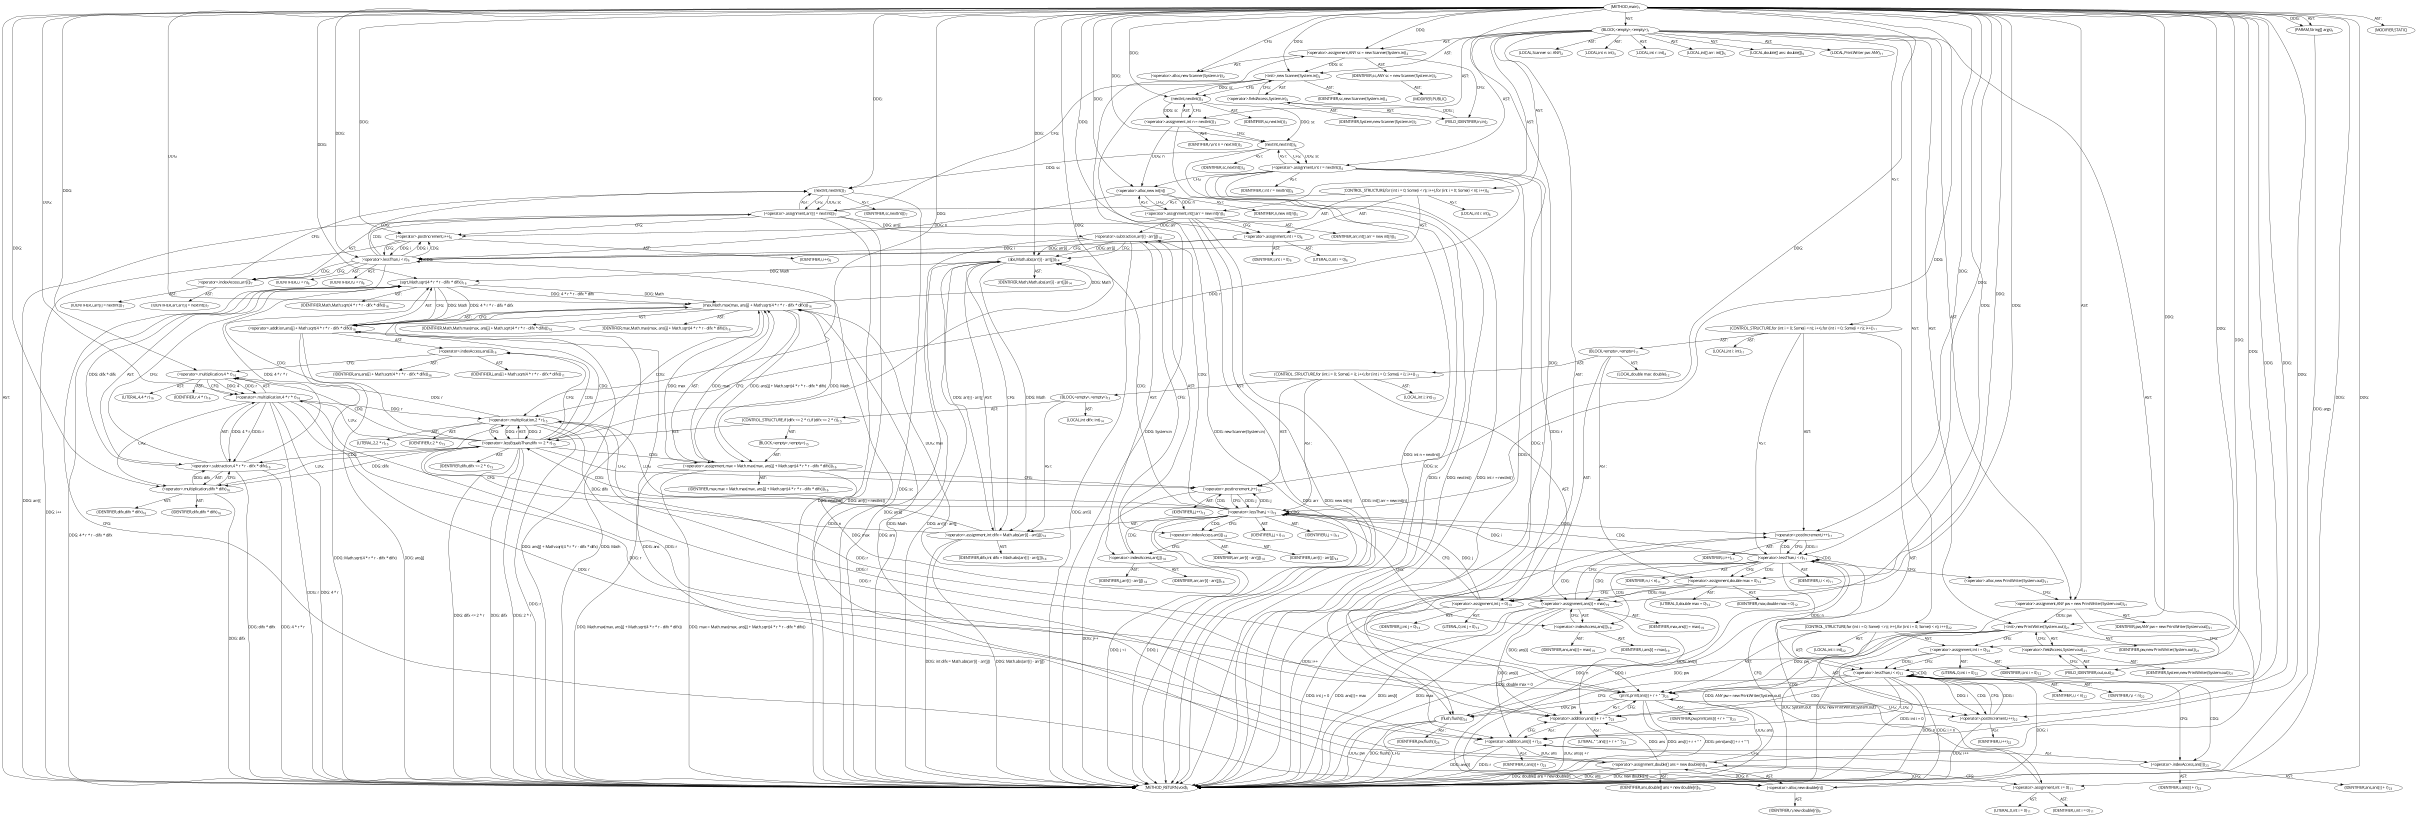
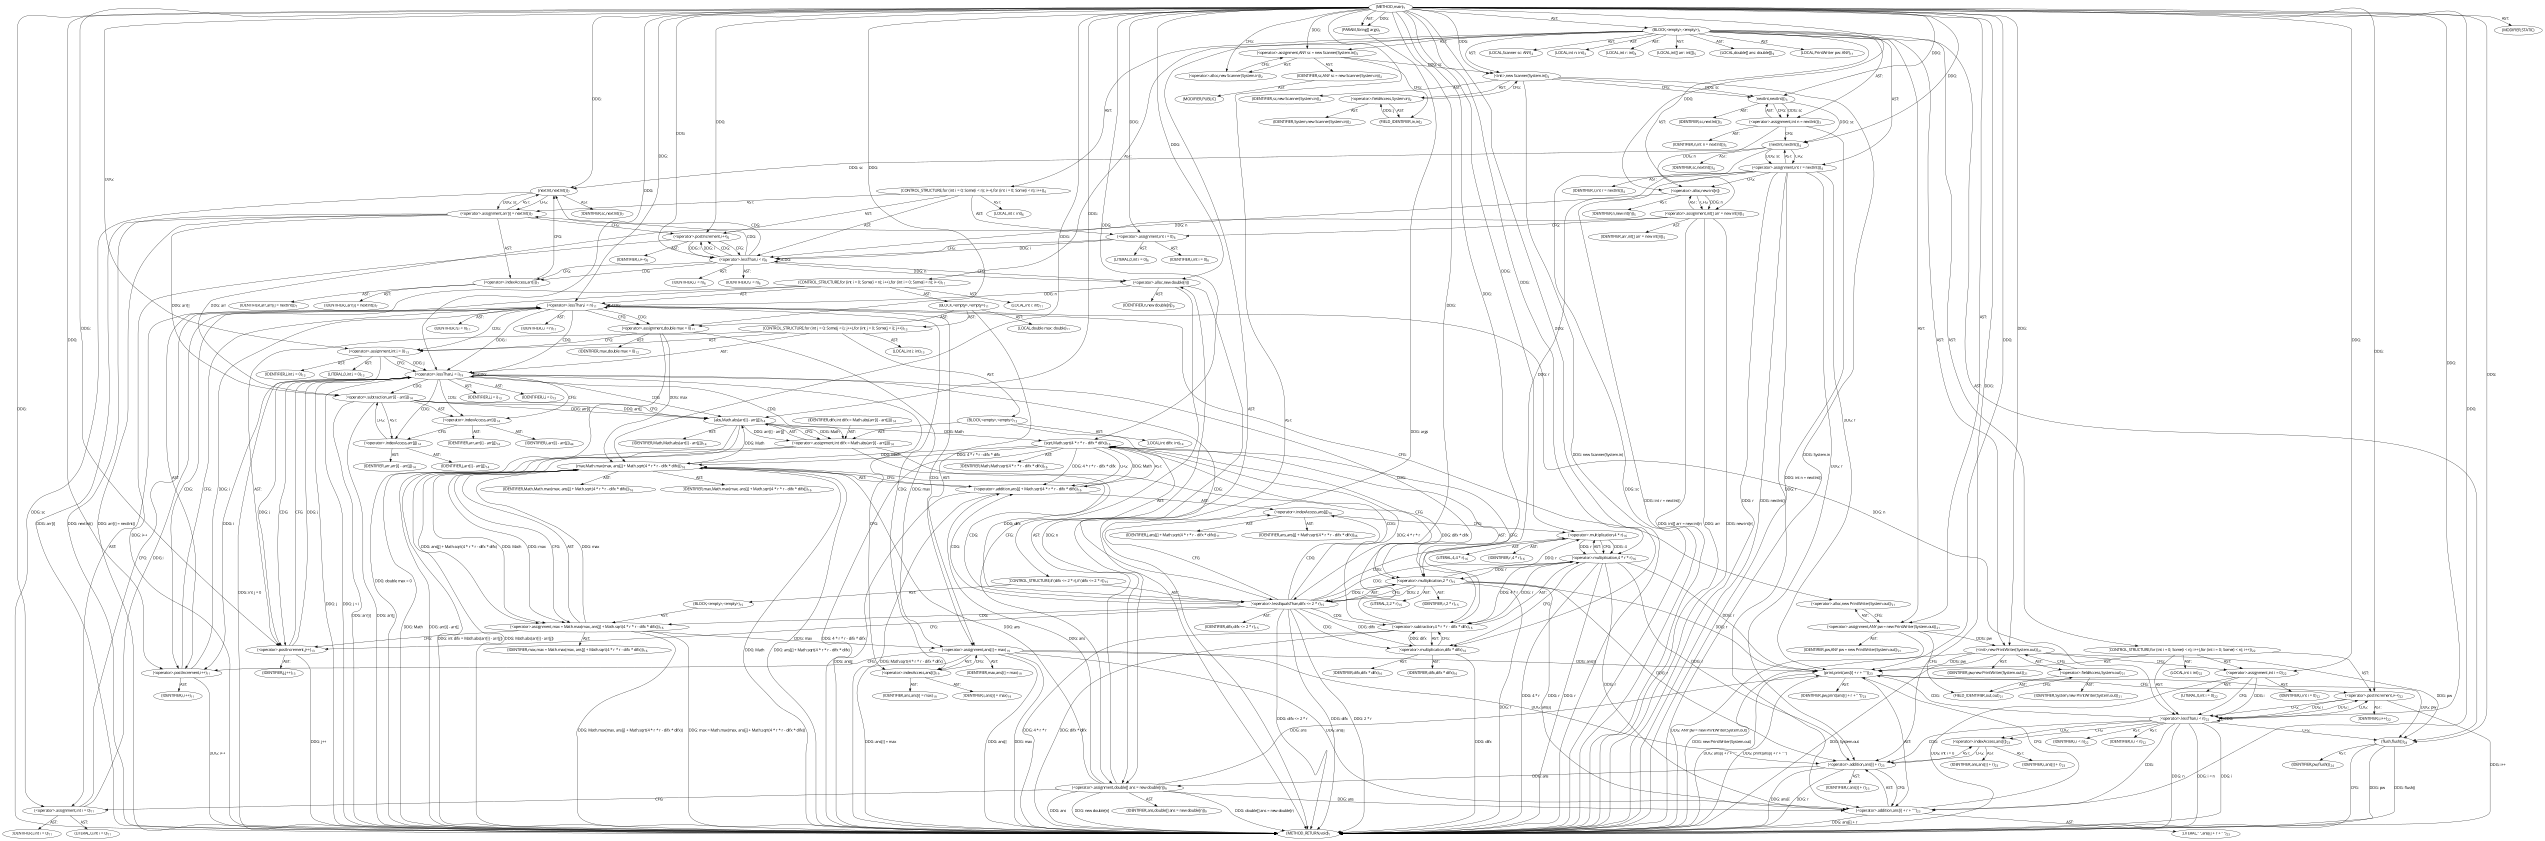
(1066, 115) -> (1258, 64)
(1982, 278) -> none
(1135, 524) -> (772, 409)
(999, 546) -> (848, 431)
(1685, 604) -> none
none -> (1862, 618)
